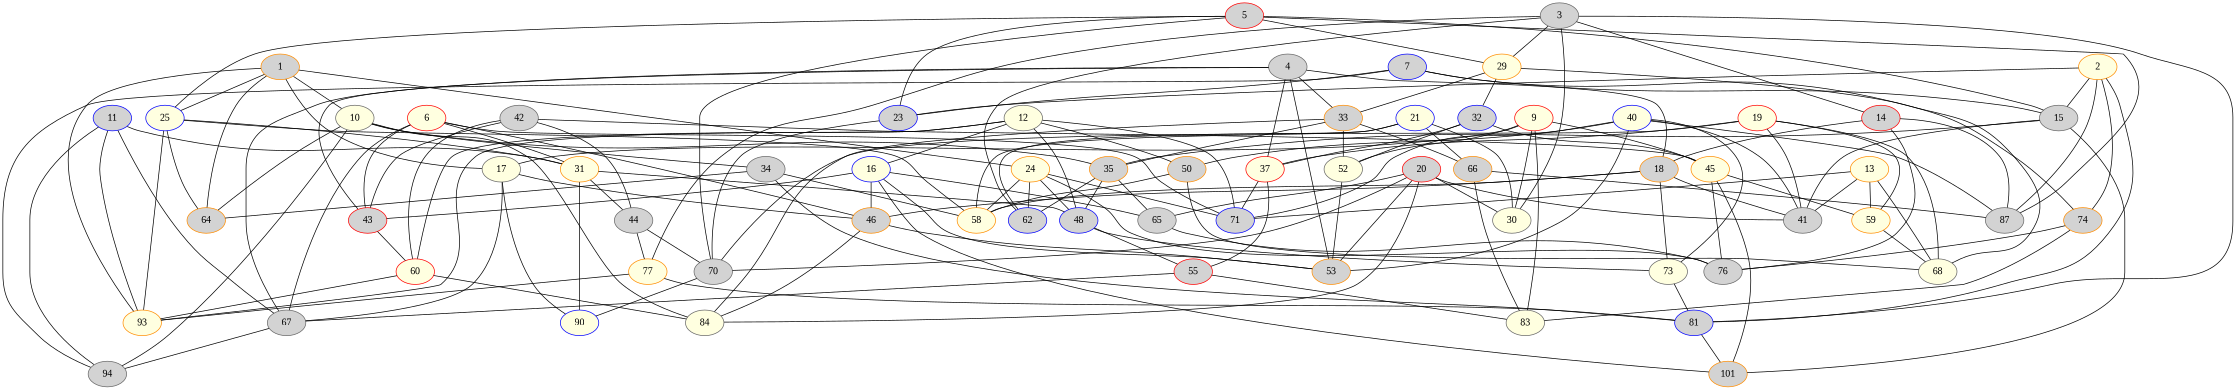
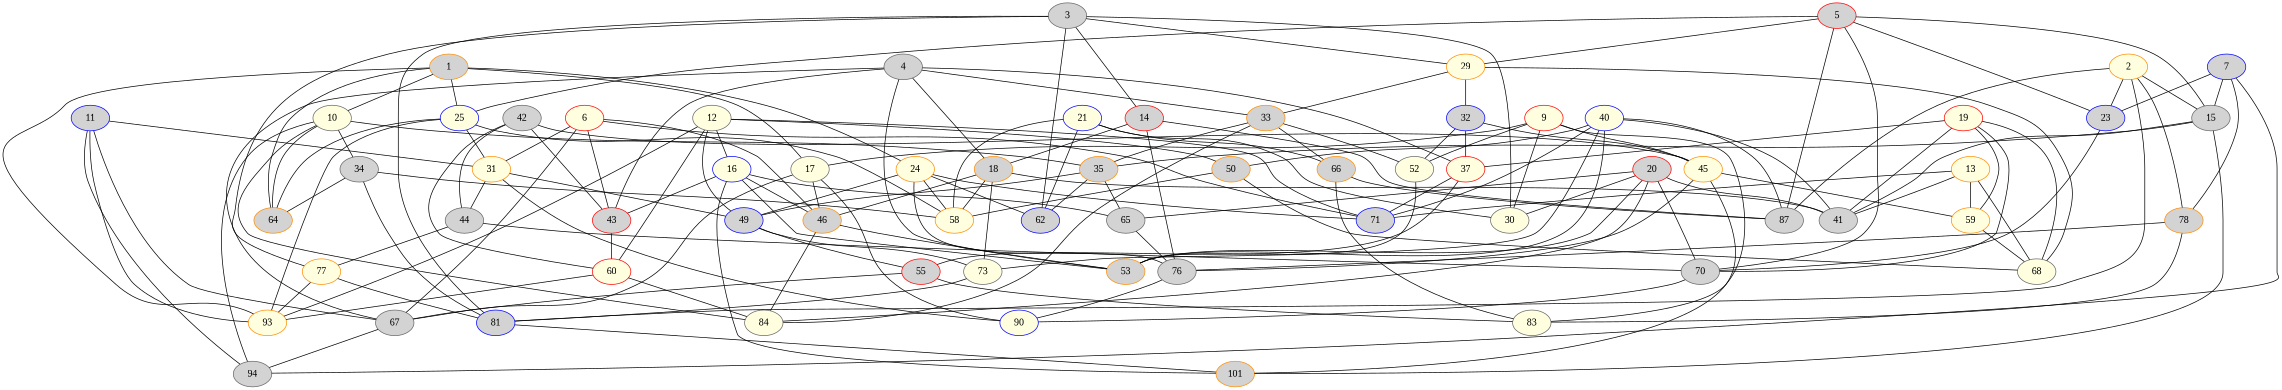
(1079, 220) -> (744, 220)
(2083, 220) -> (2184, 220)
none -> (1122, 295)
